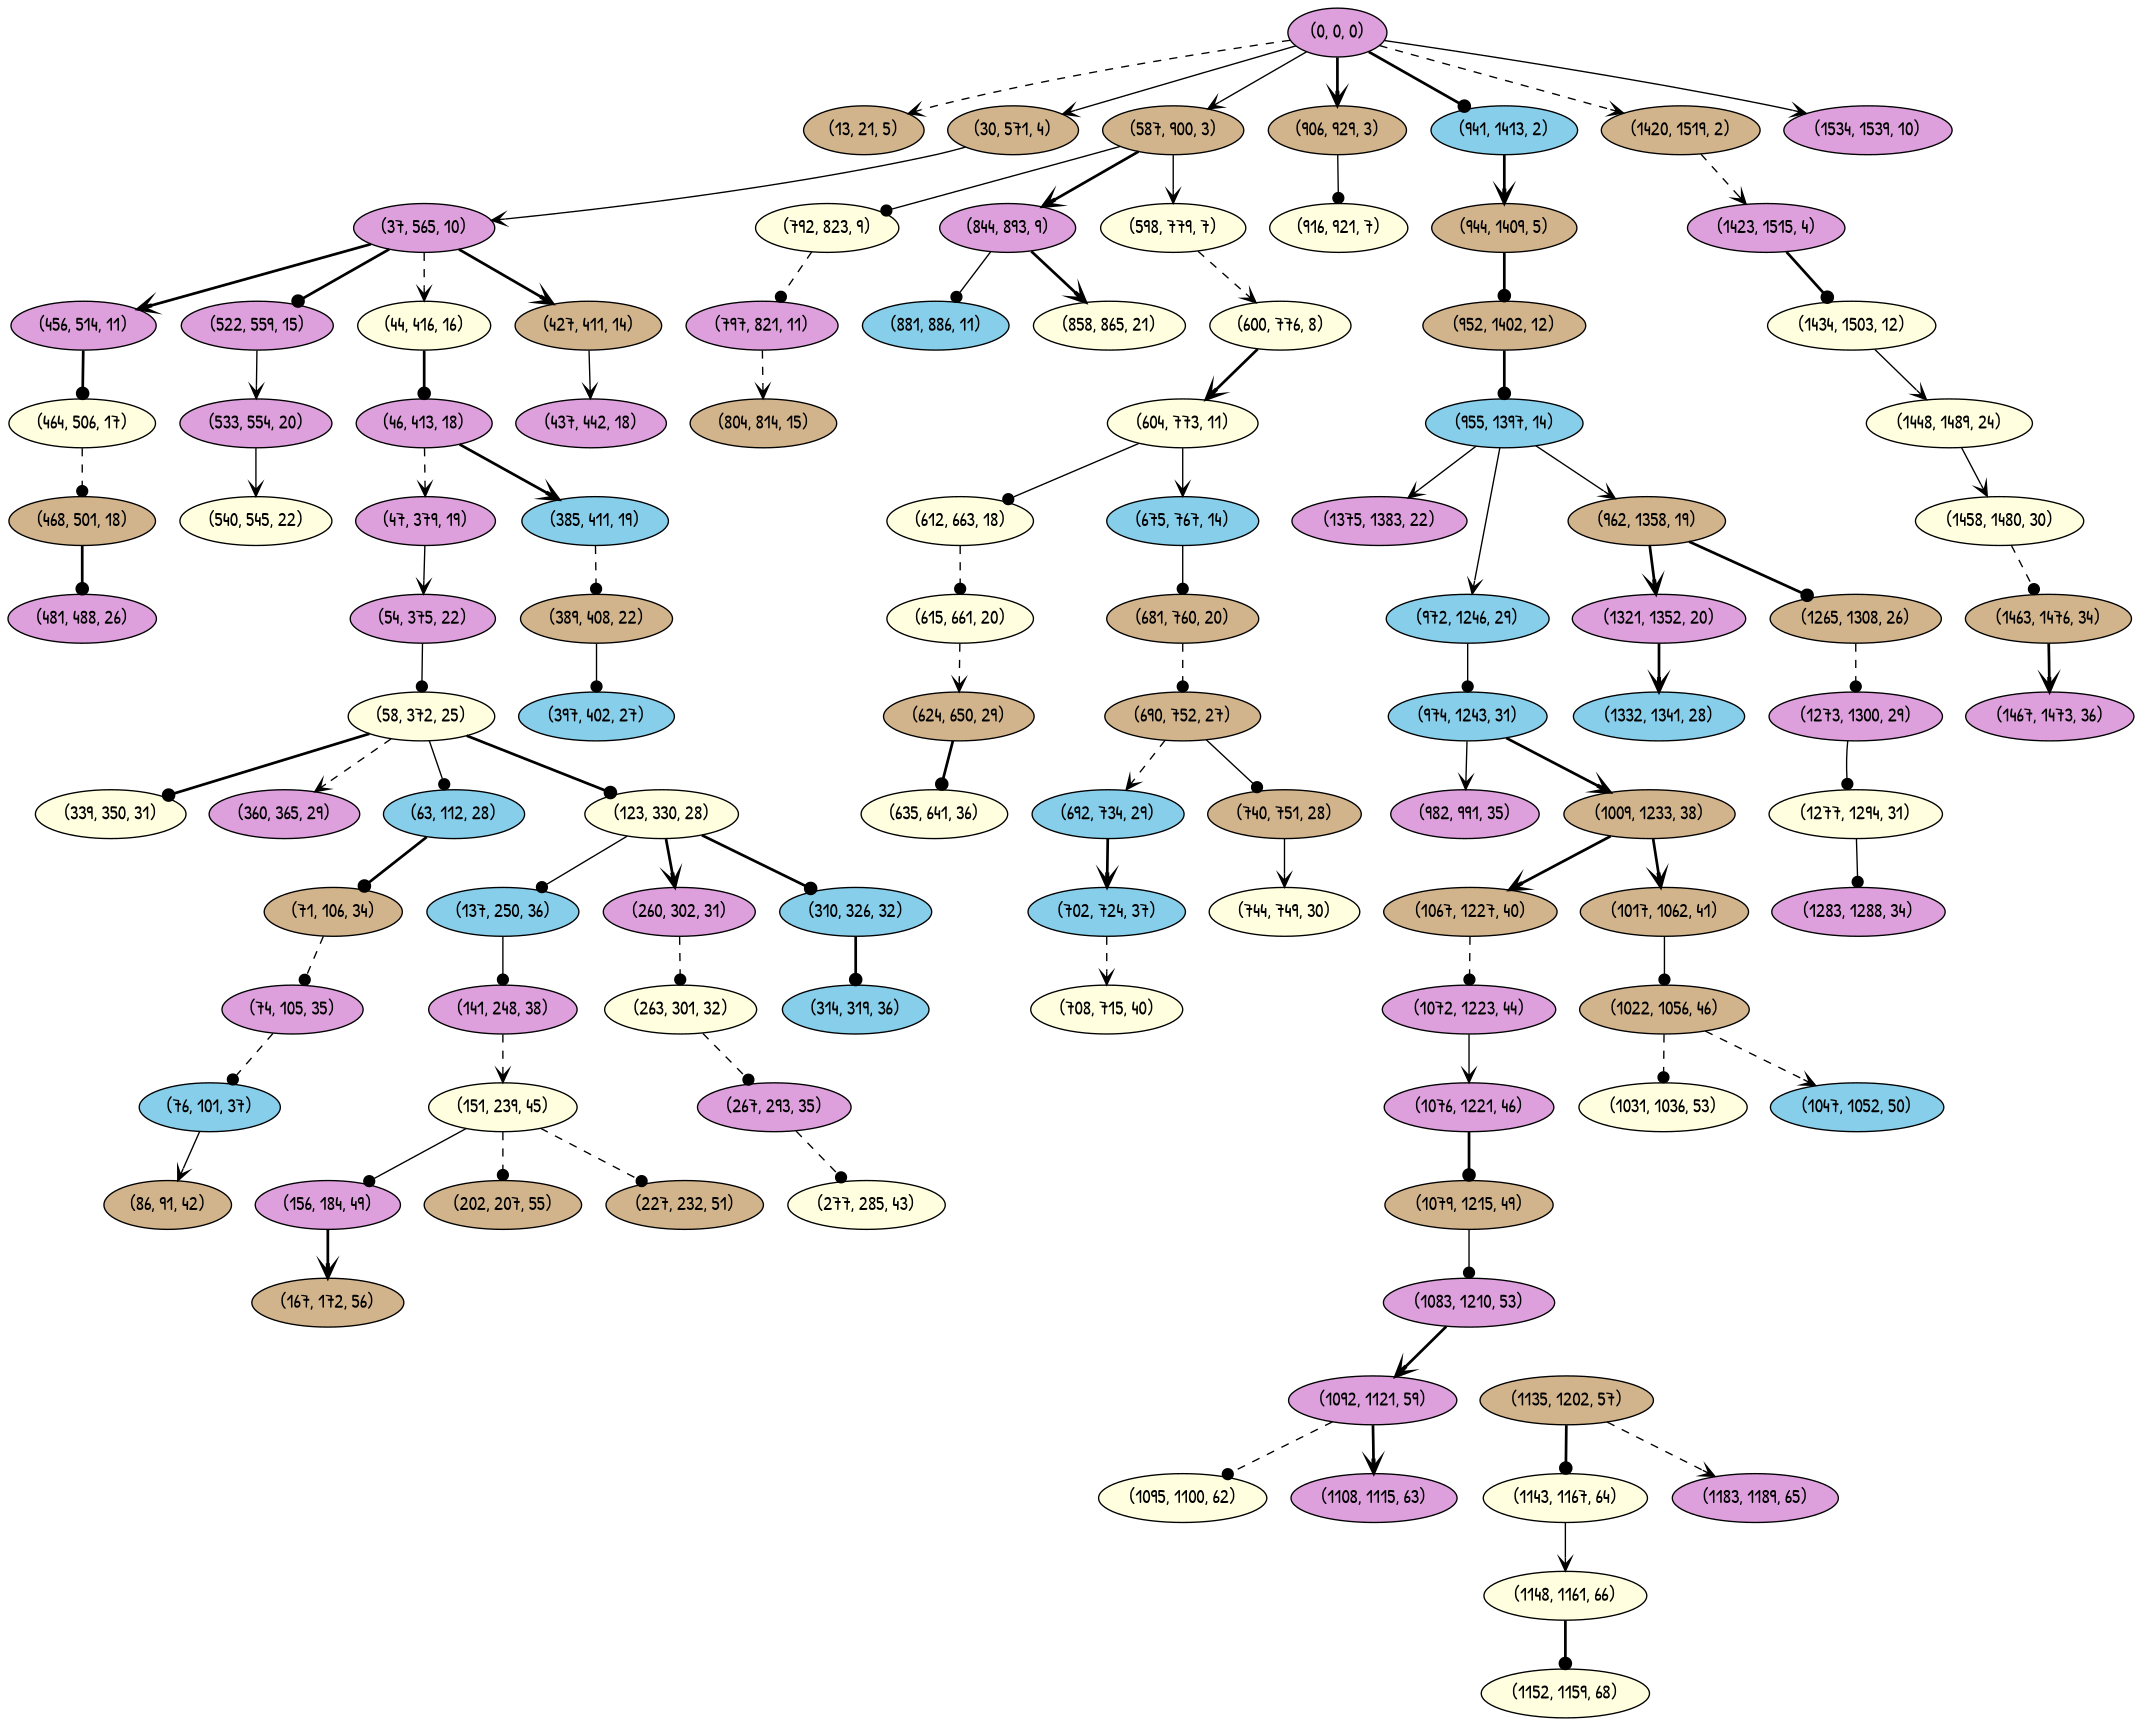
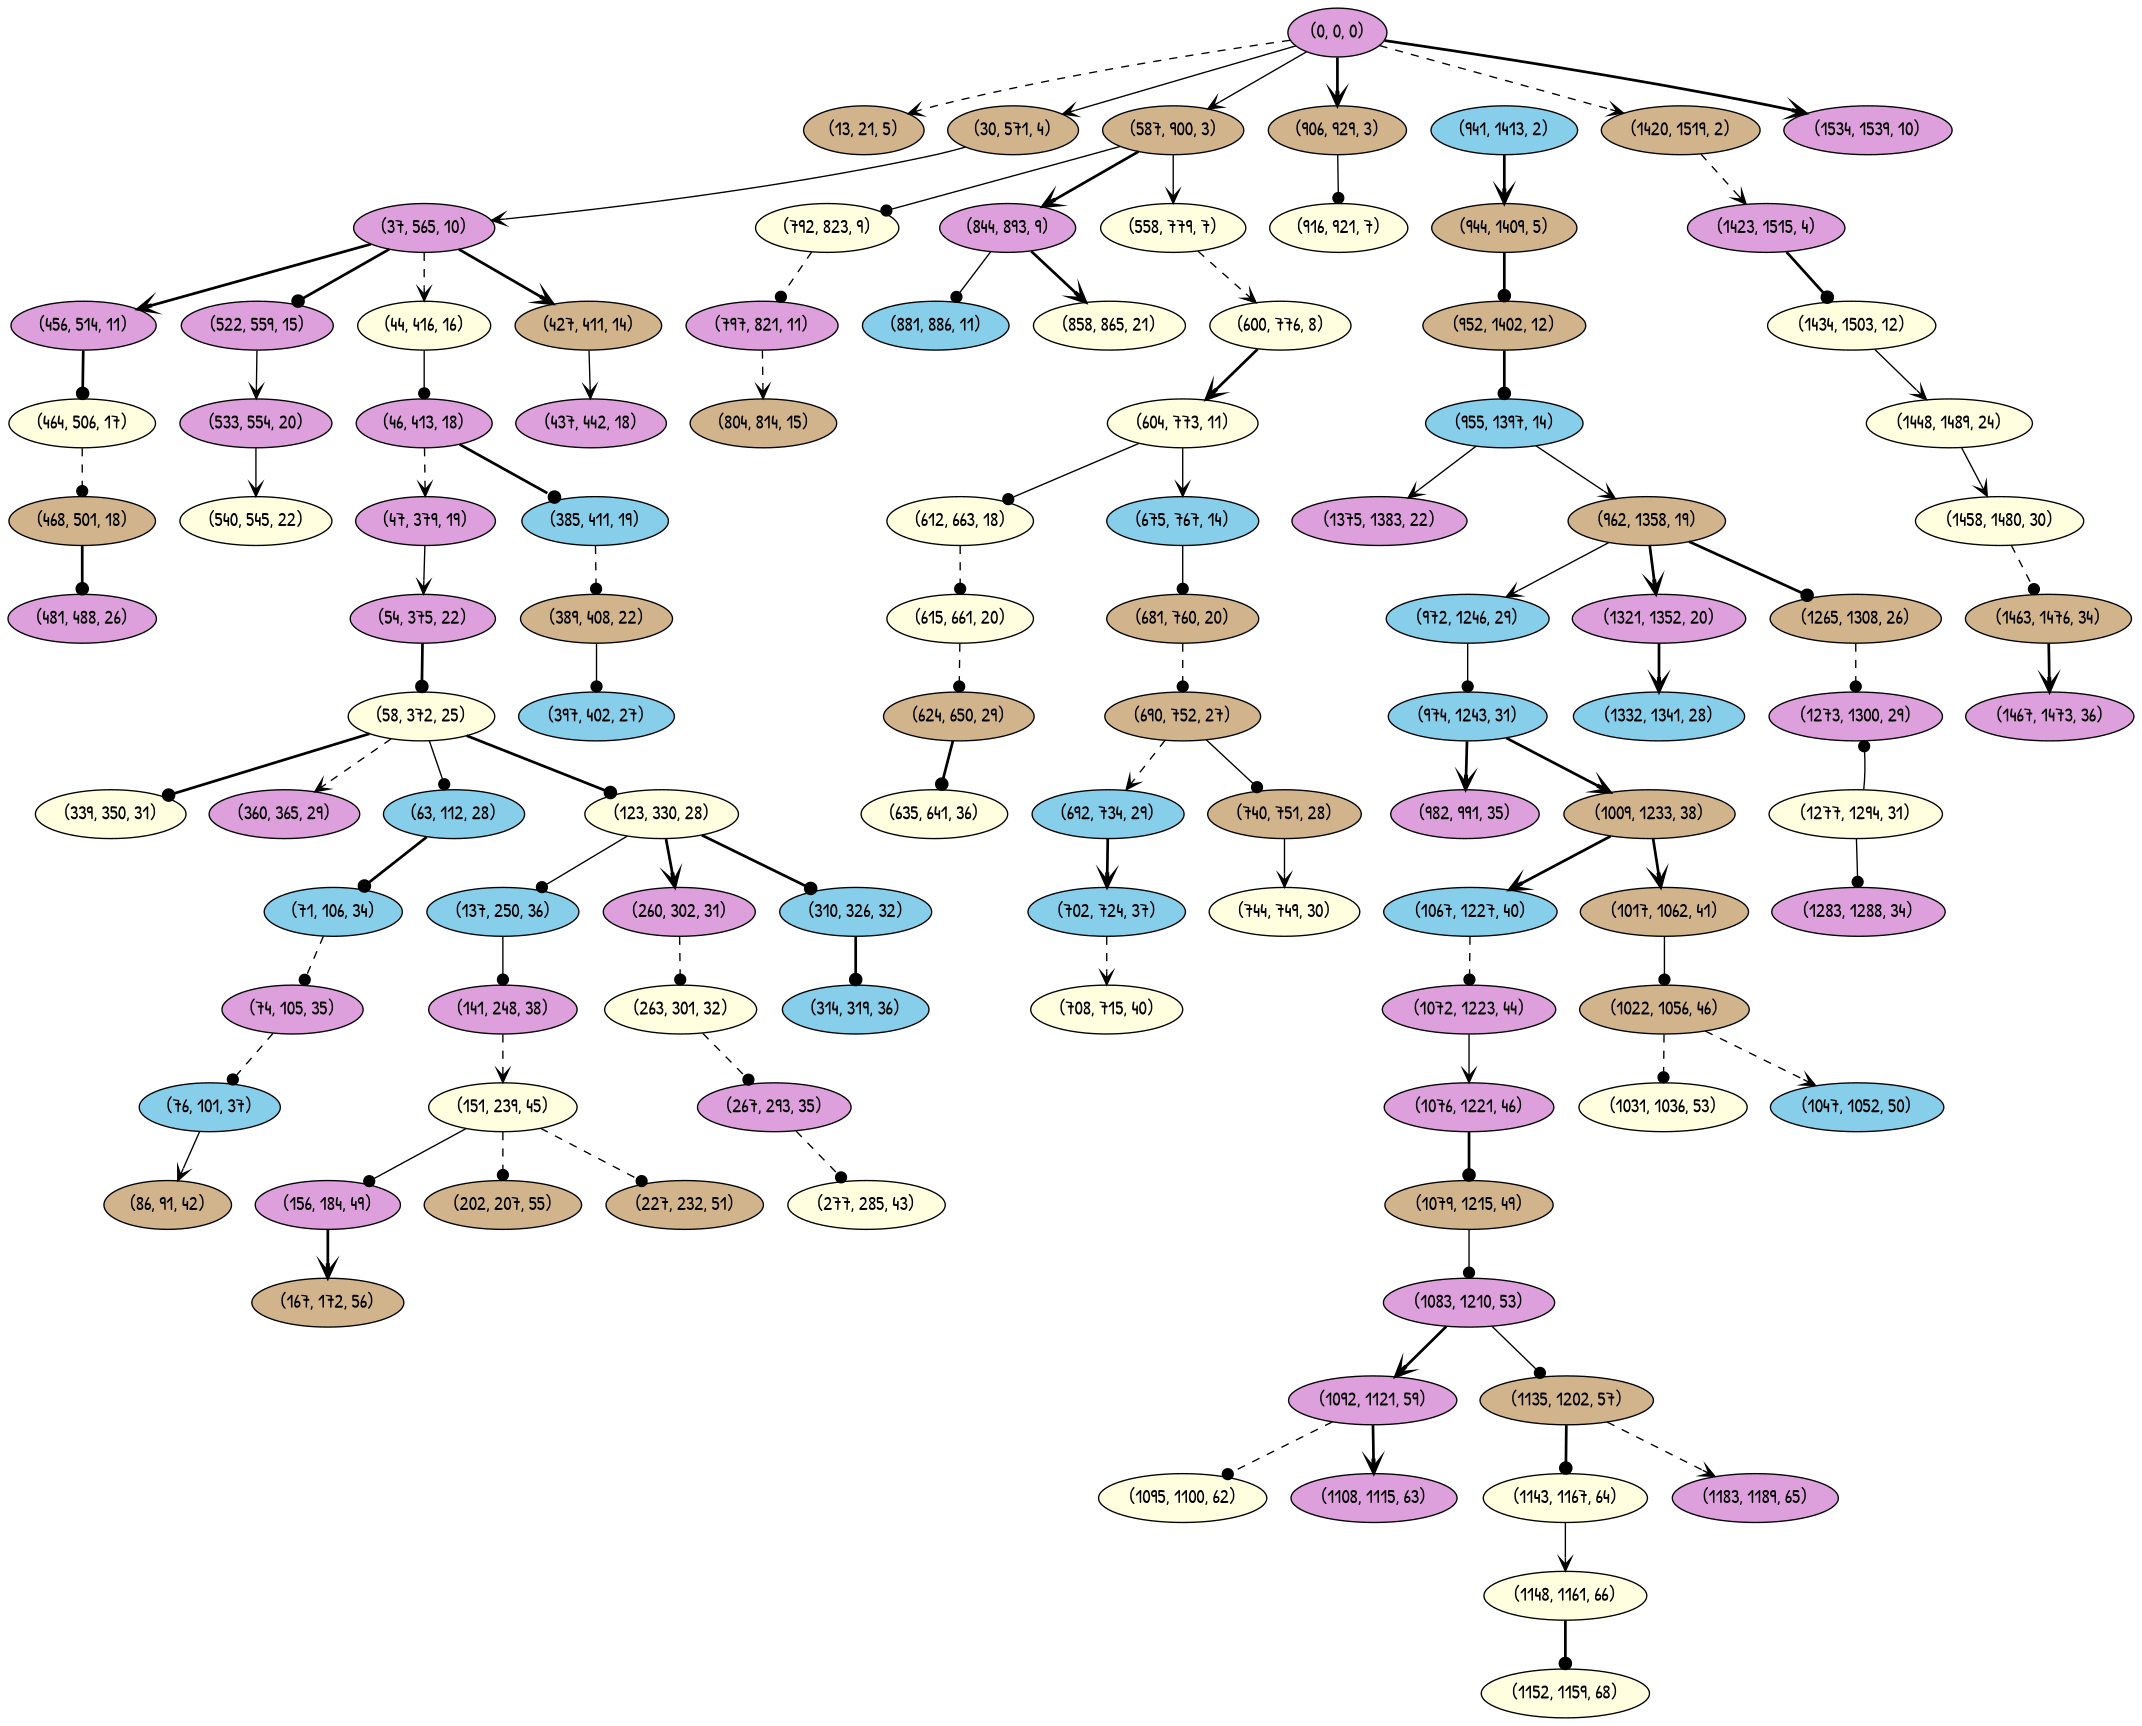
(1589, 73) -> (1589, 73)
(1414, 78) -> none
(1173, 228) -> (1173, 228)
(424, 369) -> (424, 369)
(503, 469) -> (503, 469)
(1487, 514) -> (1564, 567)
(422, 662) -> (422, 662)
(960, 662) -> (960, 662)
(1467, 759) -> (1467, 759)
(1847, 760) -> (1865, 771)
(333, 912) -> (333, 912)
(1470, 912) -> (1470, 912)
none -> (1514, 1348)
